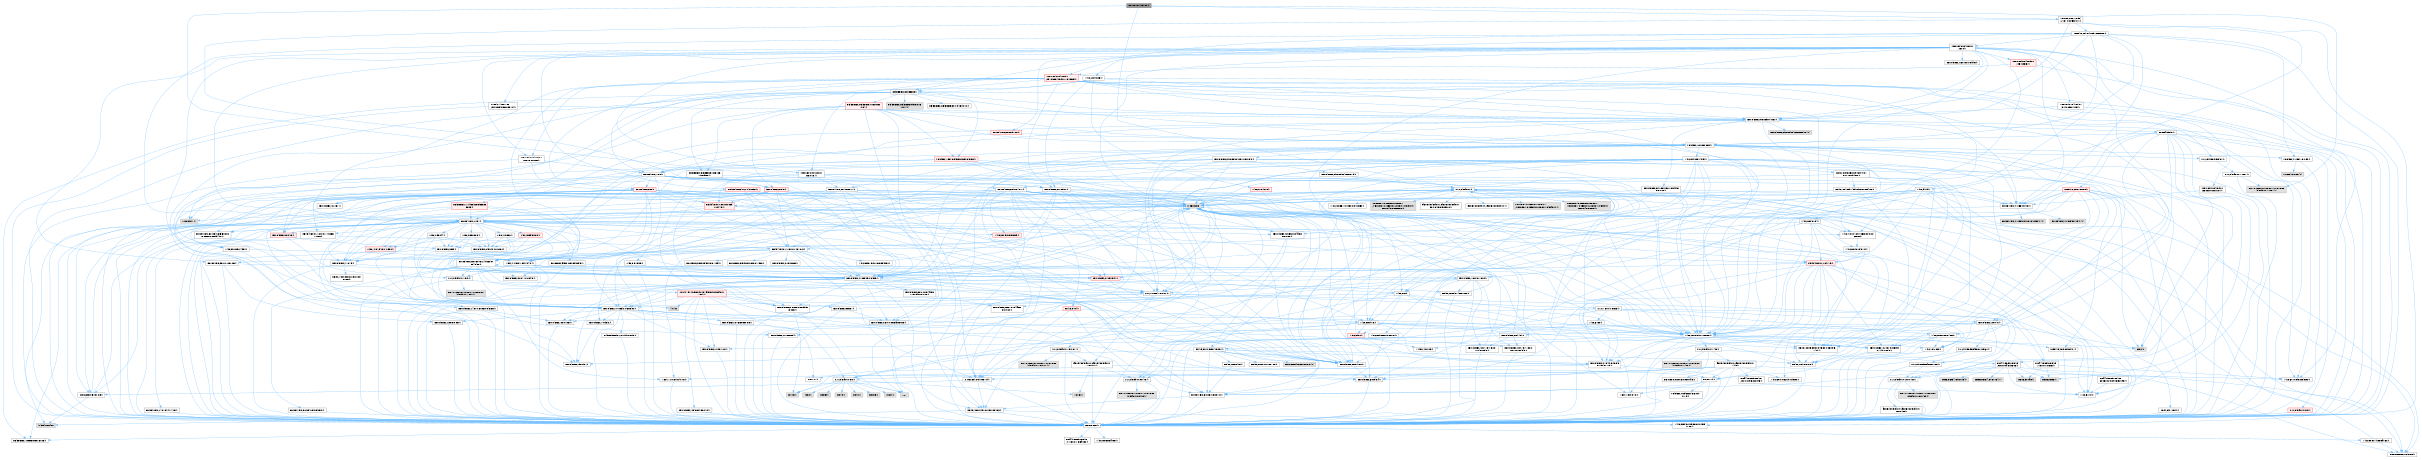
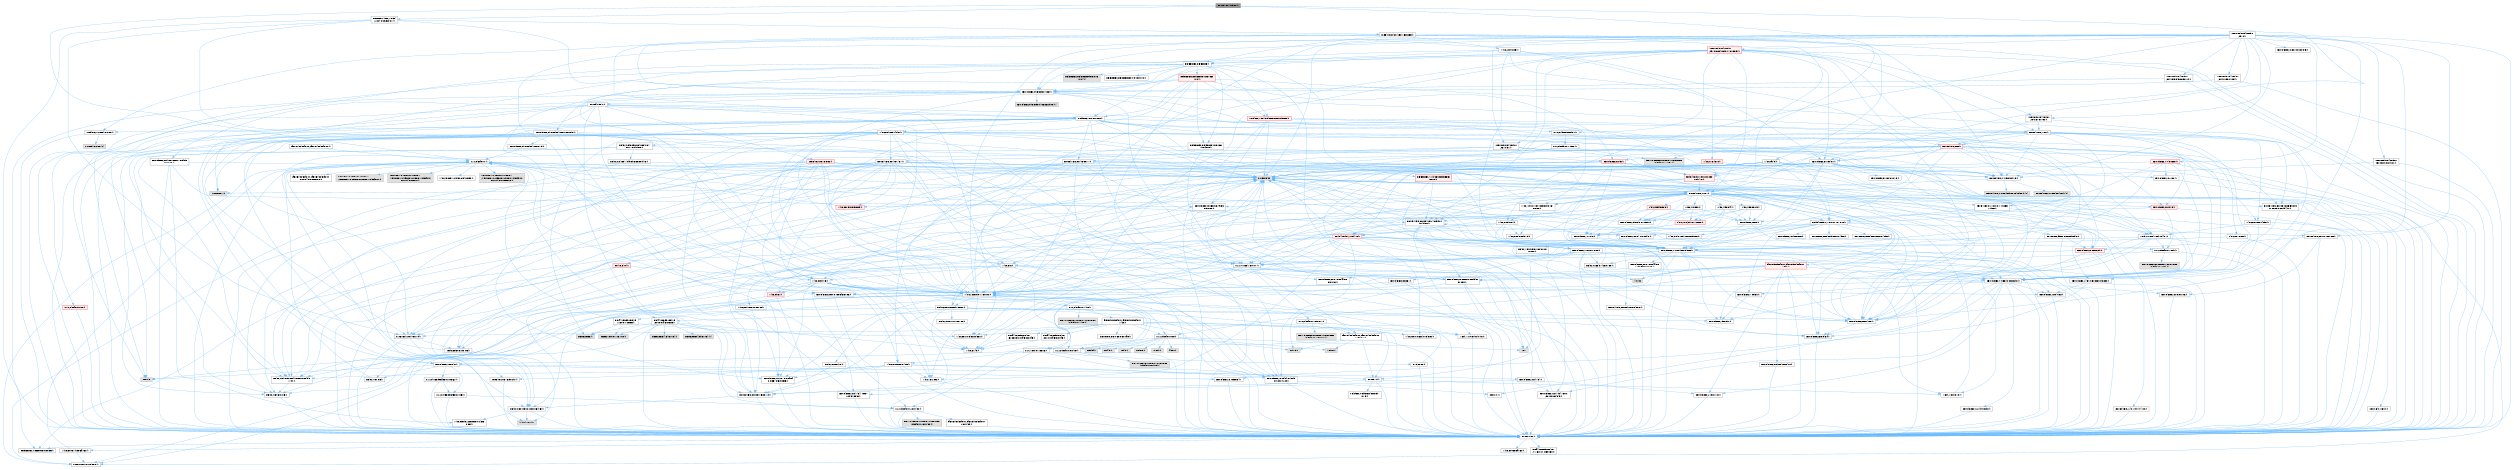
(2071, 20) -> (384, 20)
(2025, 41) -> none
(2023, 63) -> none
(503, 106) -> (2179, 78)
(1006, 132) -> none
none -> (1892, 156)
none -> (1885, 178)
(1099, 184) -> none
(743, 190) -> (2165, 162)
(1471, 195) -> (378, 154)
none -> (1692, 215)
(1831, 227) -> (1525, 214)
(886, 250) -> (956, 207)
(702, 293) -> (1786, 266)
(1261, 322) -> (1103, 343)
(737, 323) -> none
(1596, 323) -> (1419, 365)
none -> (1058, 330)
(620, 335) -> (1977, 409)
(1425, 349) -> (374, 380)
(1884, 349) -> (778, 380)
(1300, 365) -> none
(2026, 380) -> (614, 337)
(1530, 418) -> none
